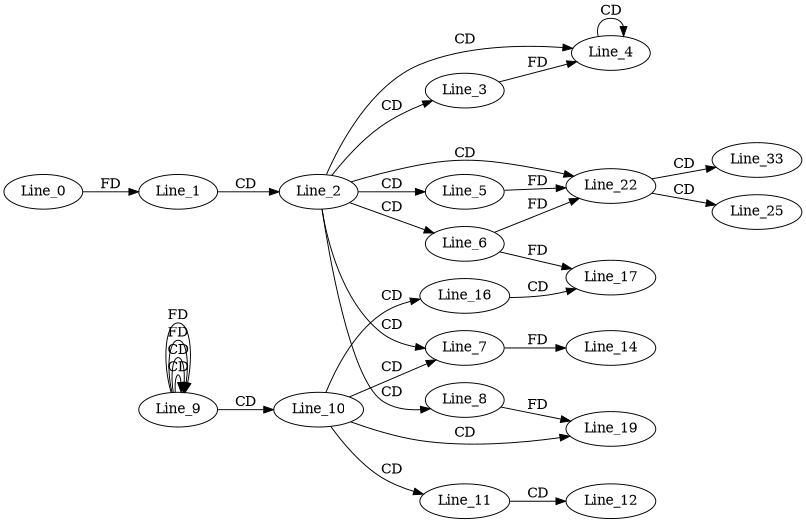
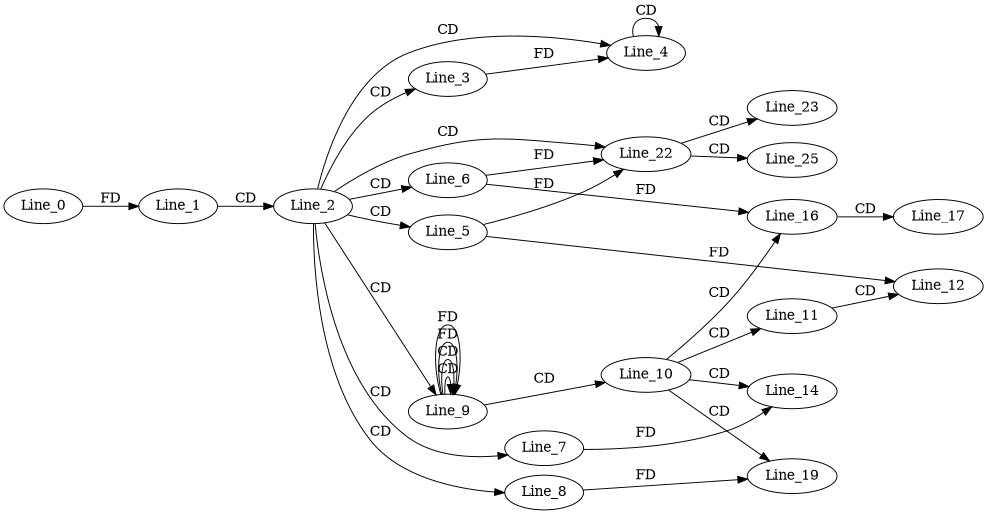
(757, 160) -> (792, 108)
none -> (686, 258)
(531, 259) -> (612, 198)
none -> (378, 305)
(388, 380) -> (714, 383)
